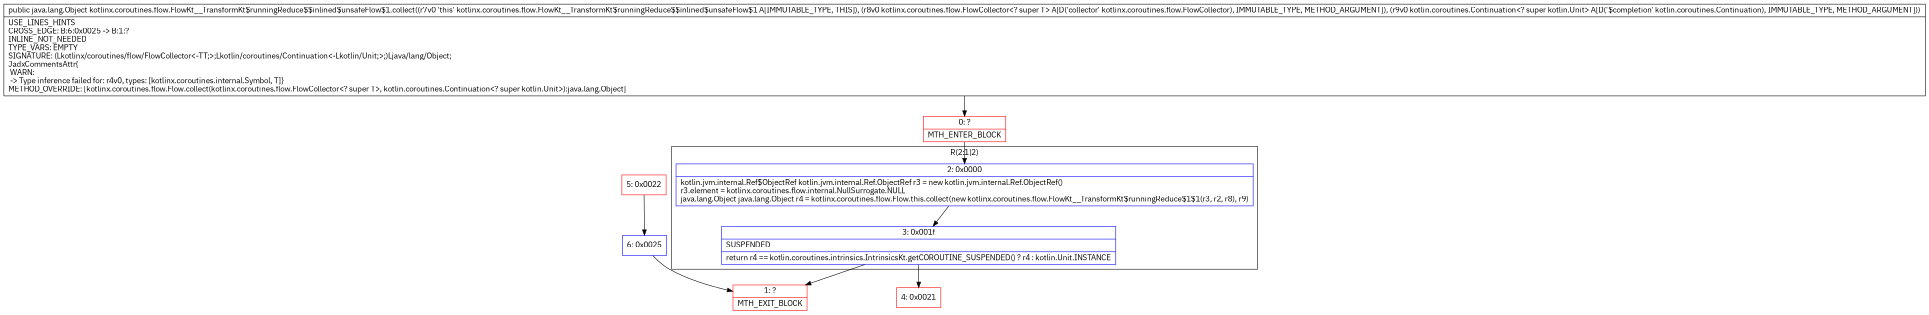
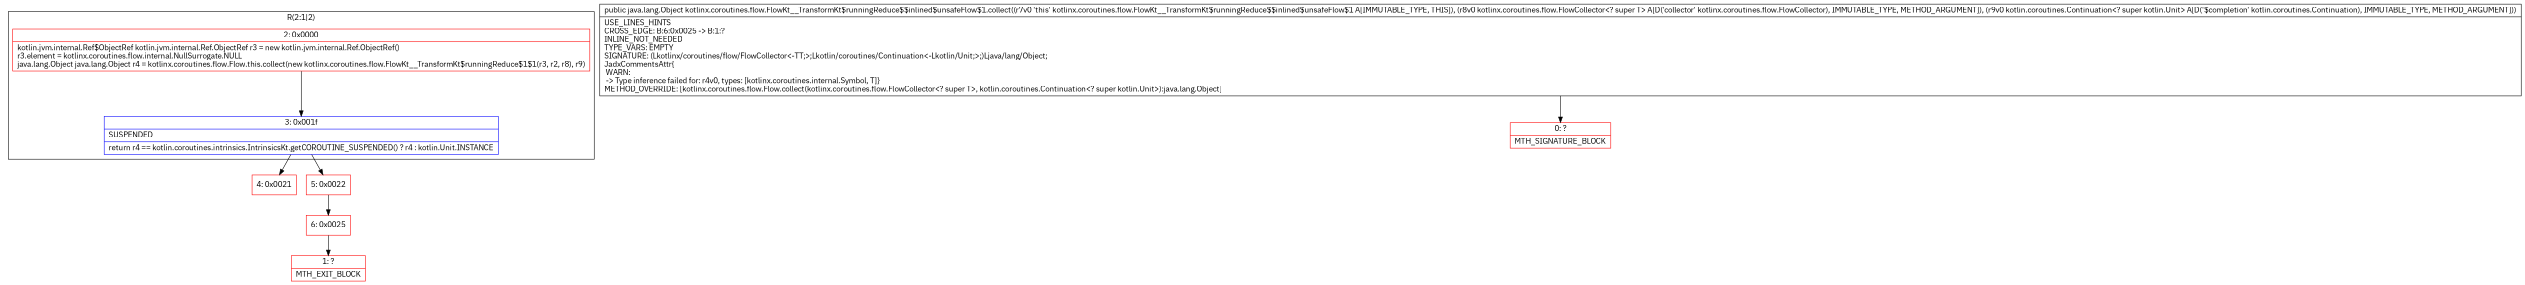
(965, 135) -> (1560, 142)
(965, 150) -> none
(965, 185) -> (301, 50)
(645, 245) -> (328, 225)
(838, 274) -> (316, 163)
